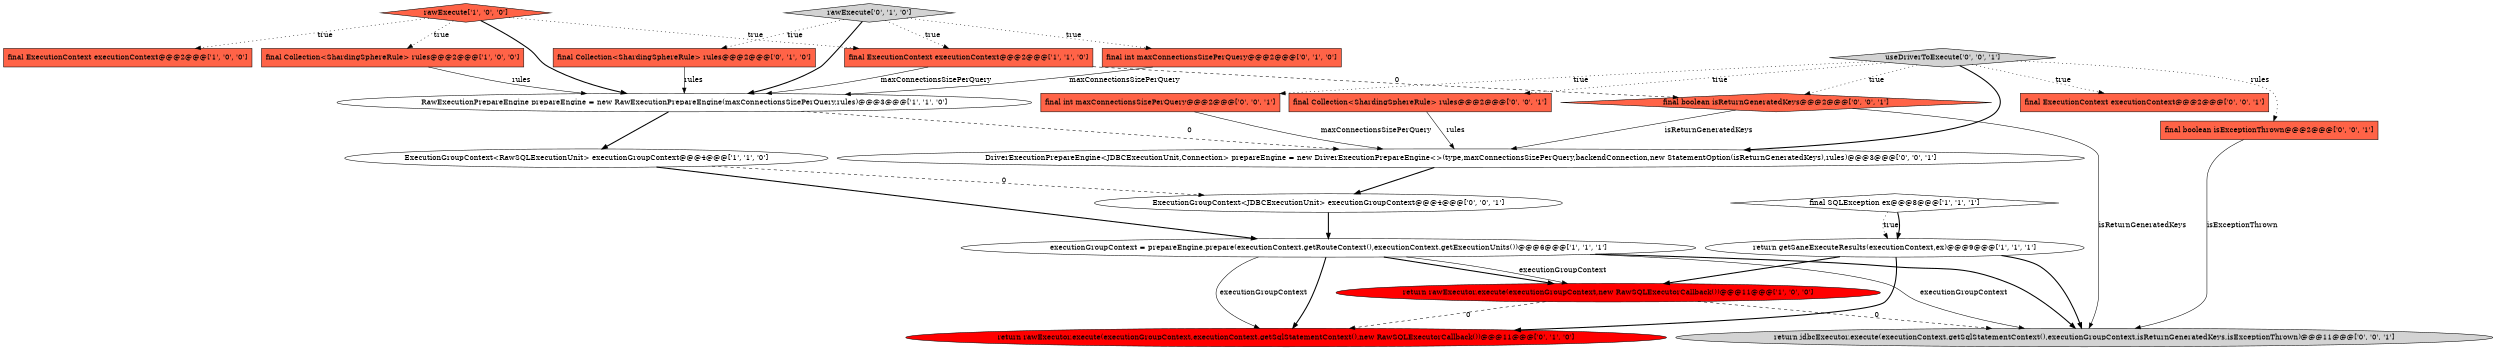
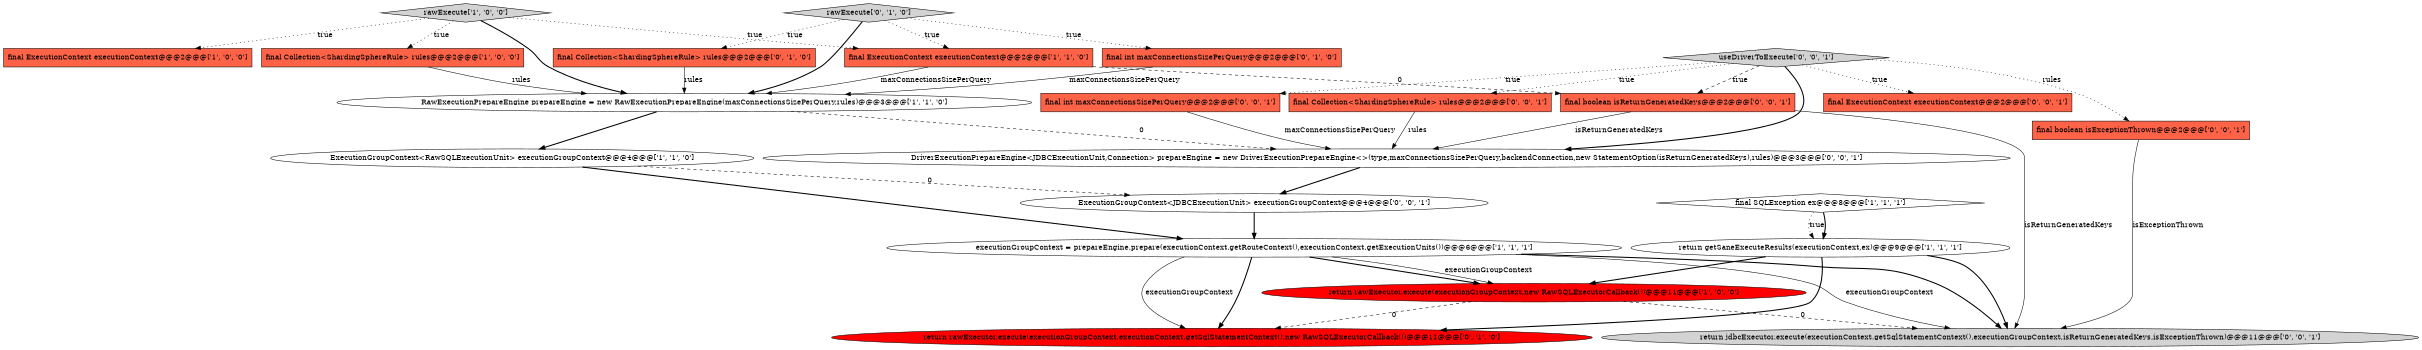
(466, 13) -> (466, 13)
(1864, 79) -> (1731, 78)
(1776, 103) -> (1678, 103)
